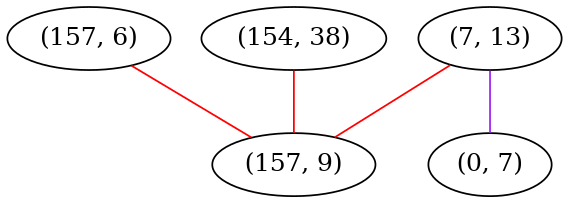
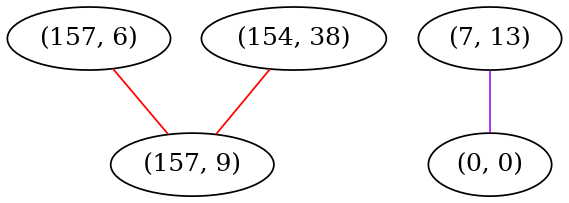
(393, 101) -> none
(490, 165) -> (490, 165)
